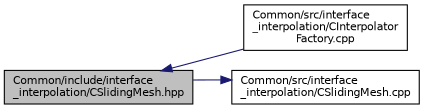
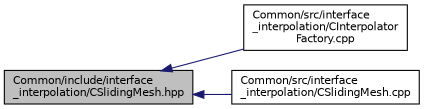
(207, 80) -> (218, 95)
